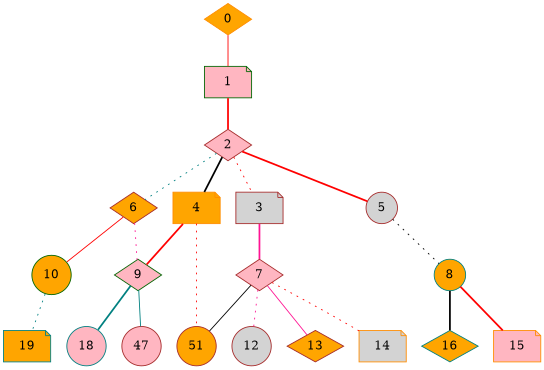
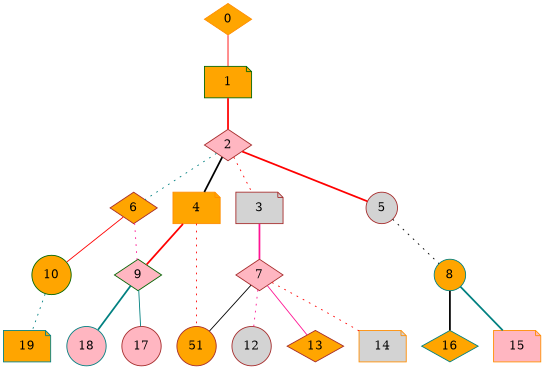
(228, 82) -> (228, 82)
(482, 309) -> (482, 309)
(142, 346) -> (142, 346)
